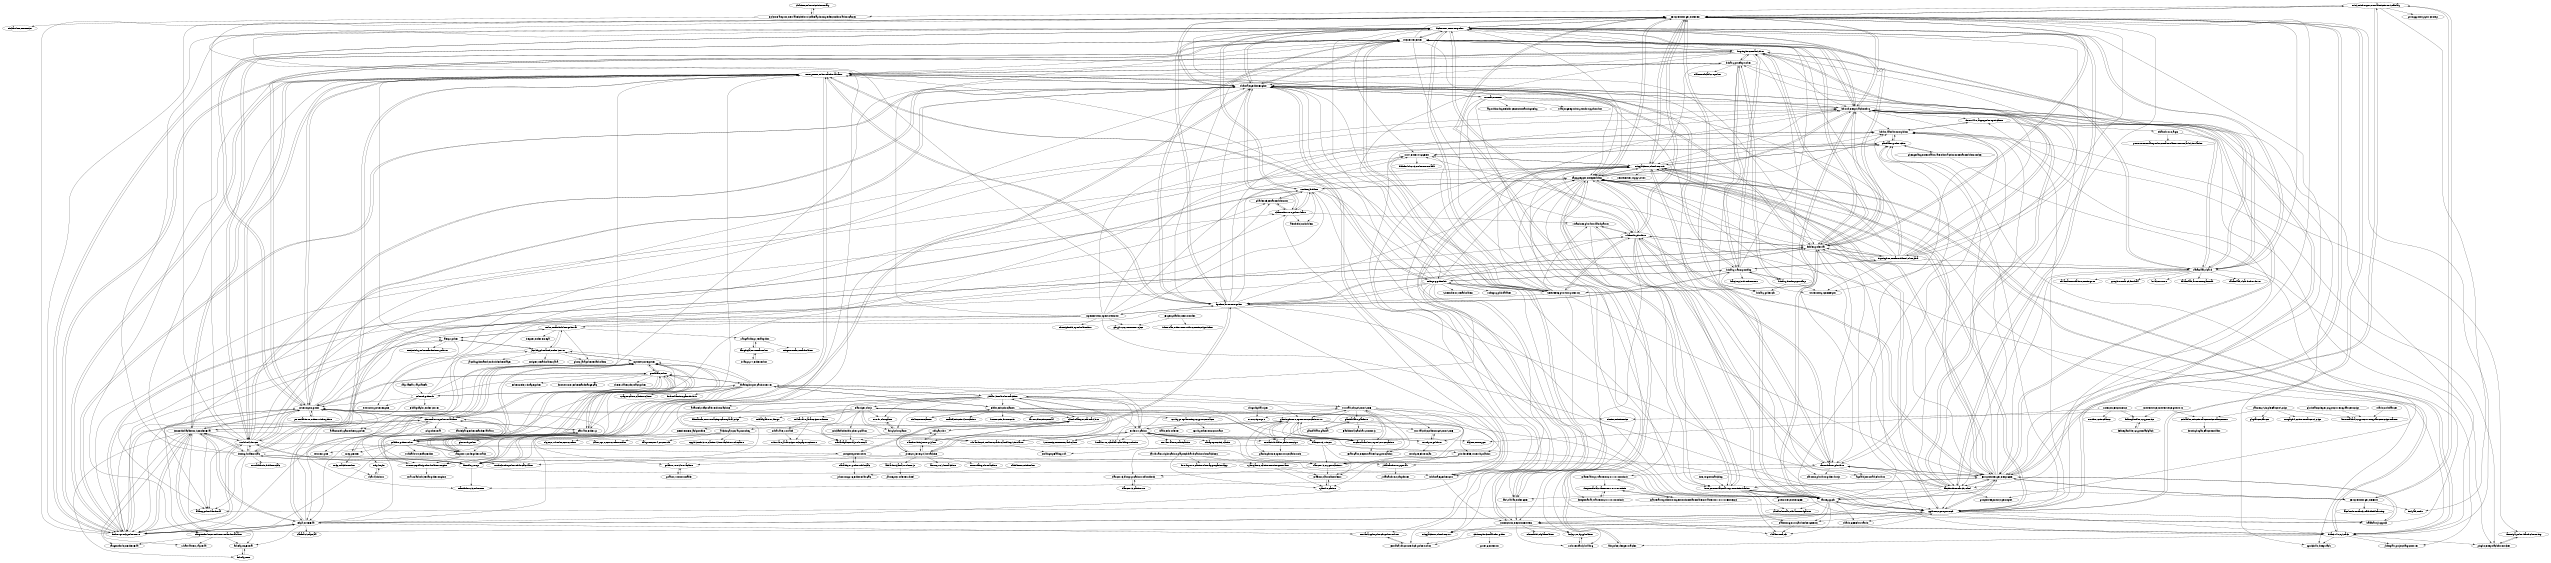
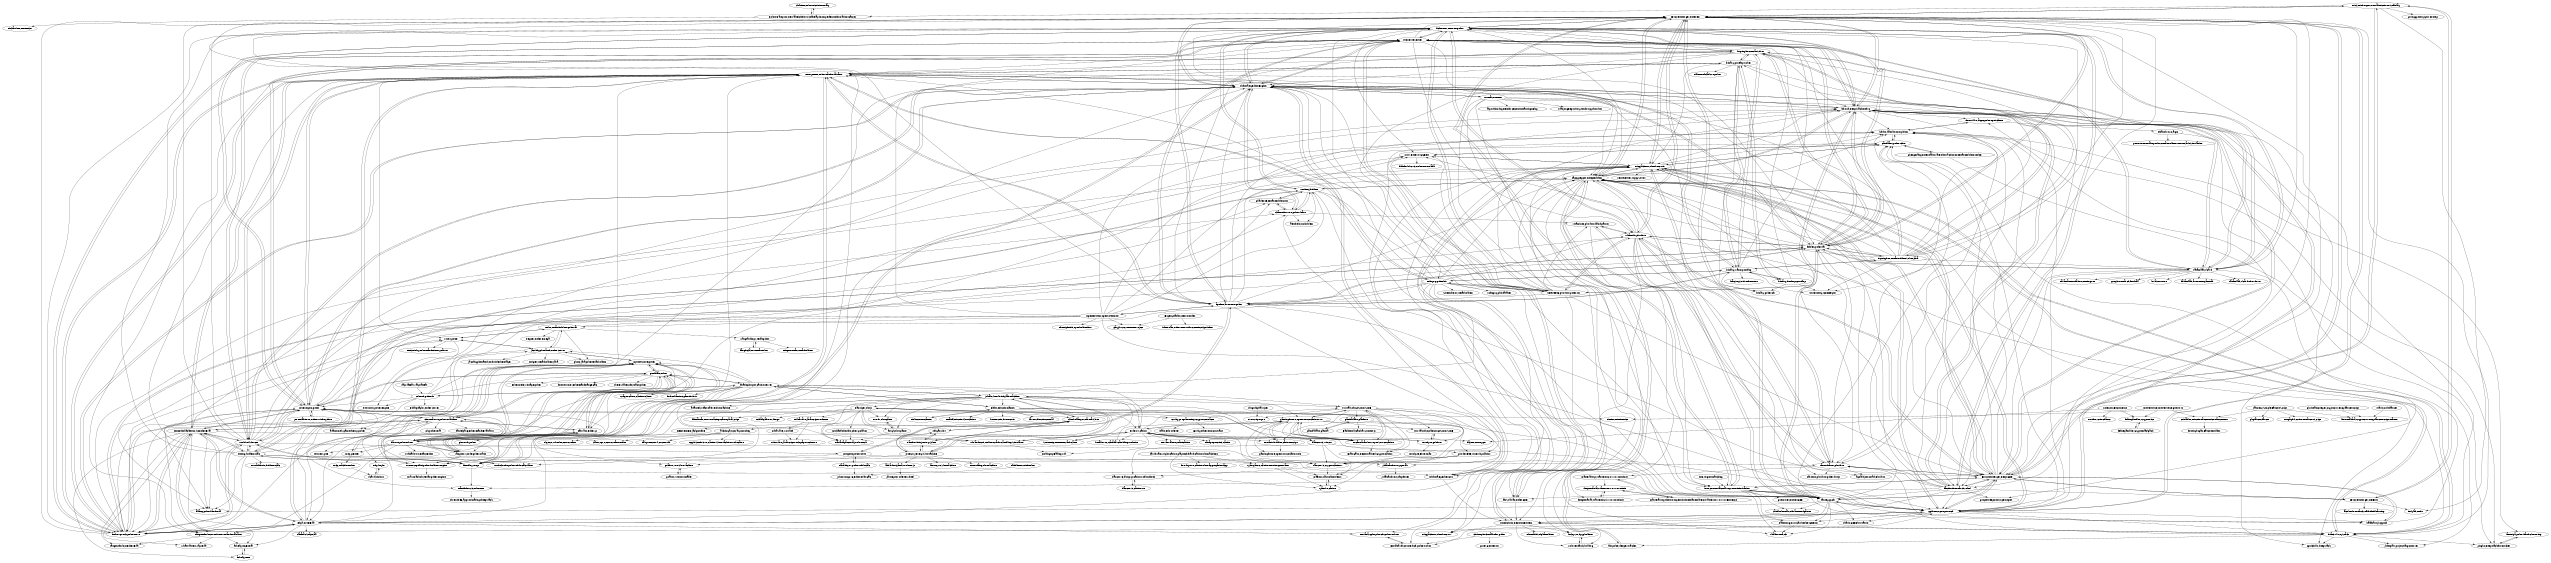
(1796, 162) -> (1720, 46)
(451, 339) -> (451, 339)
(754, 362) -> none
(1003, 396) -> (1003, 396)
(402, 442) -> (402, 442)
none -> (471, 500)
